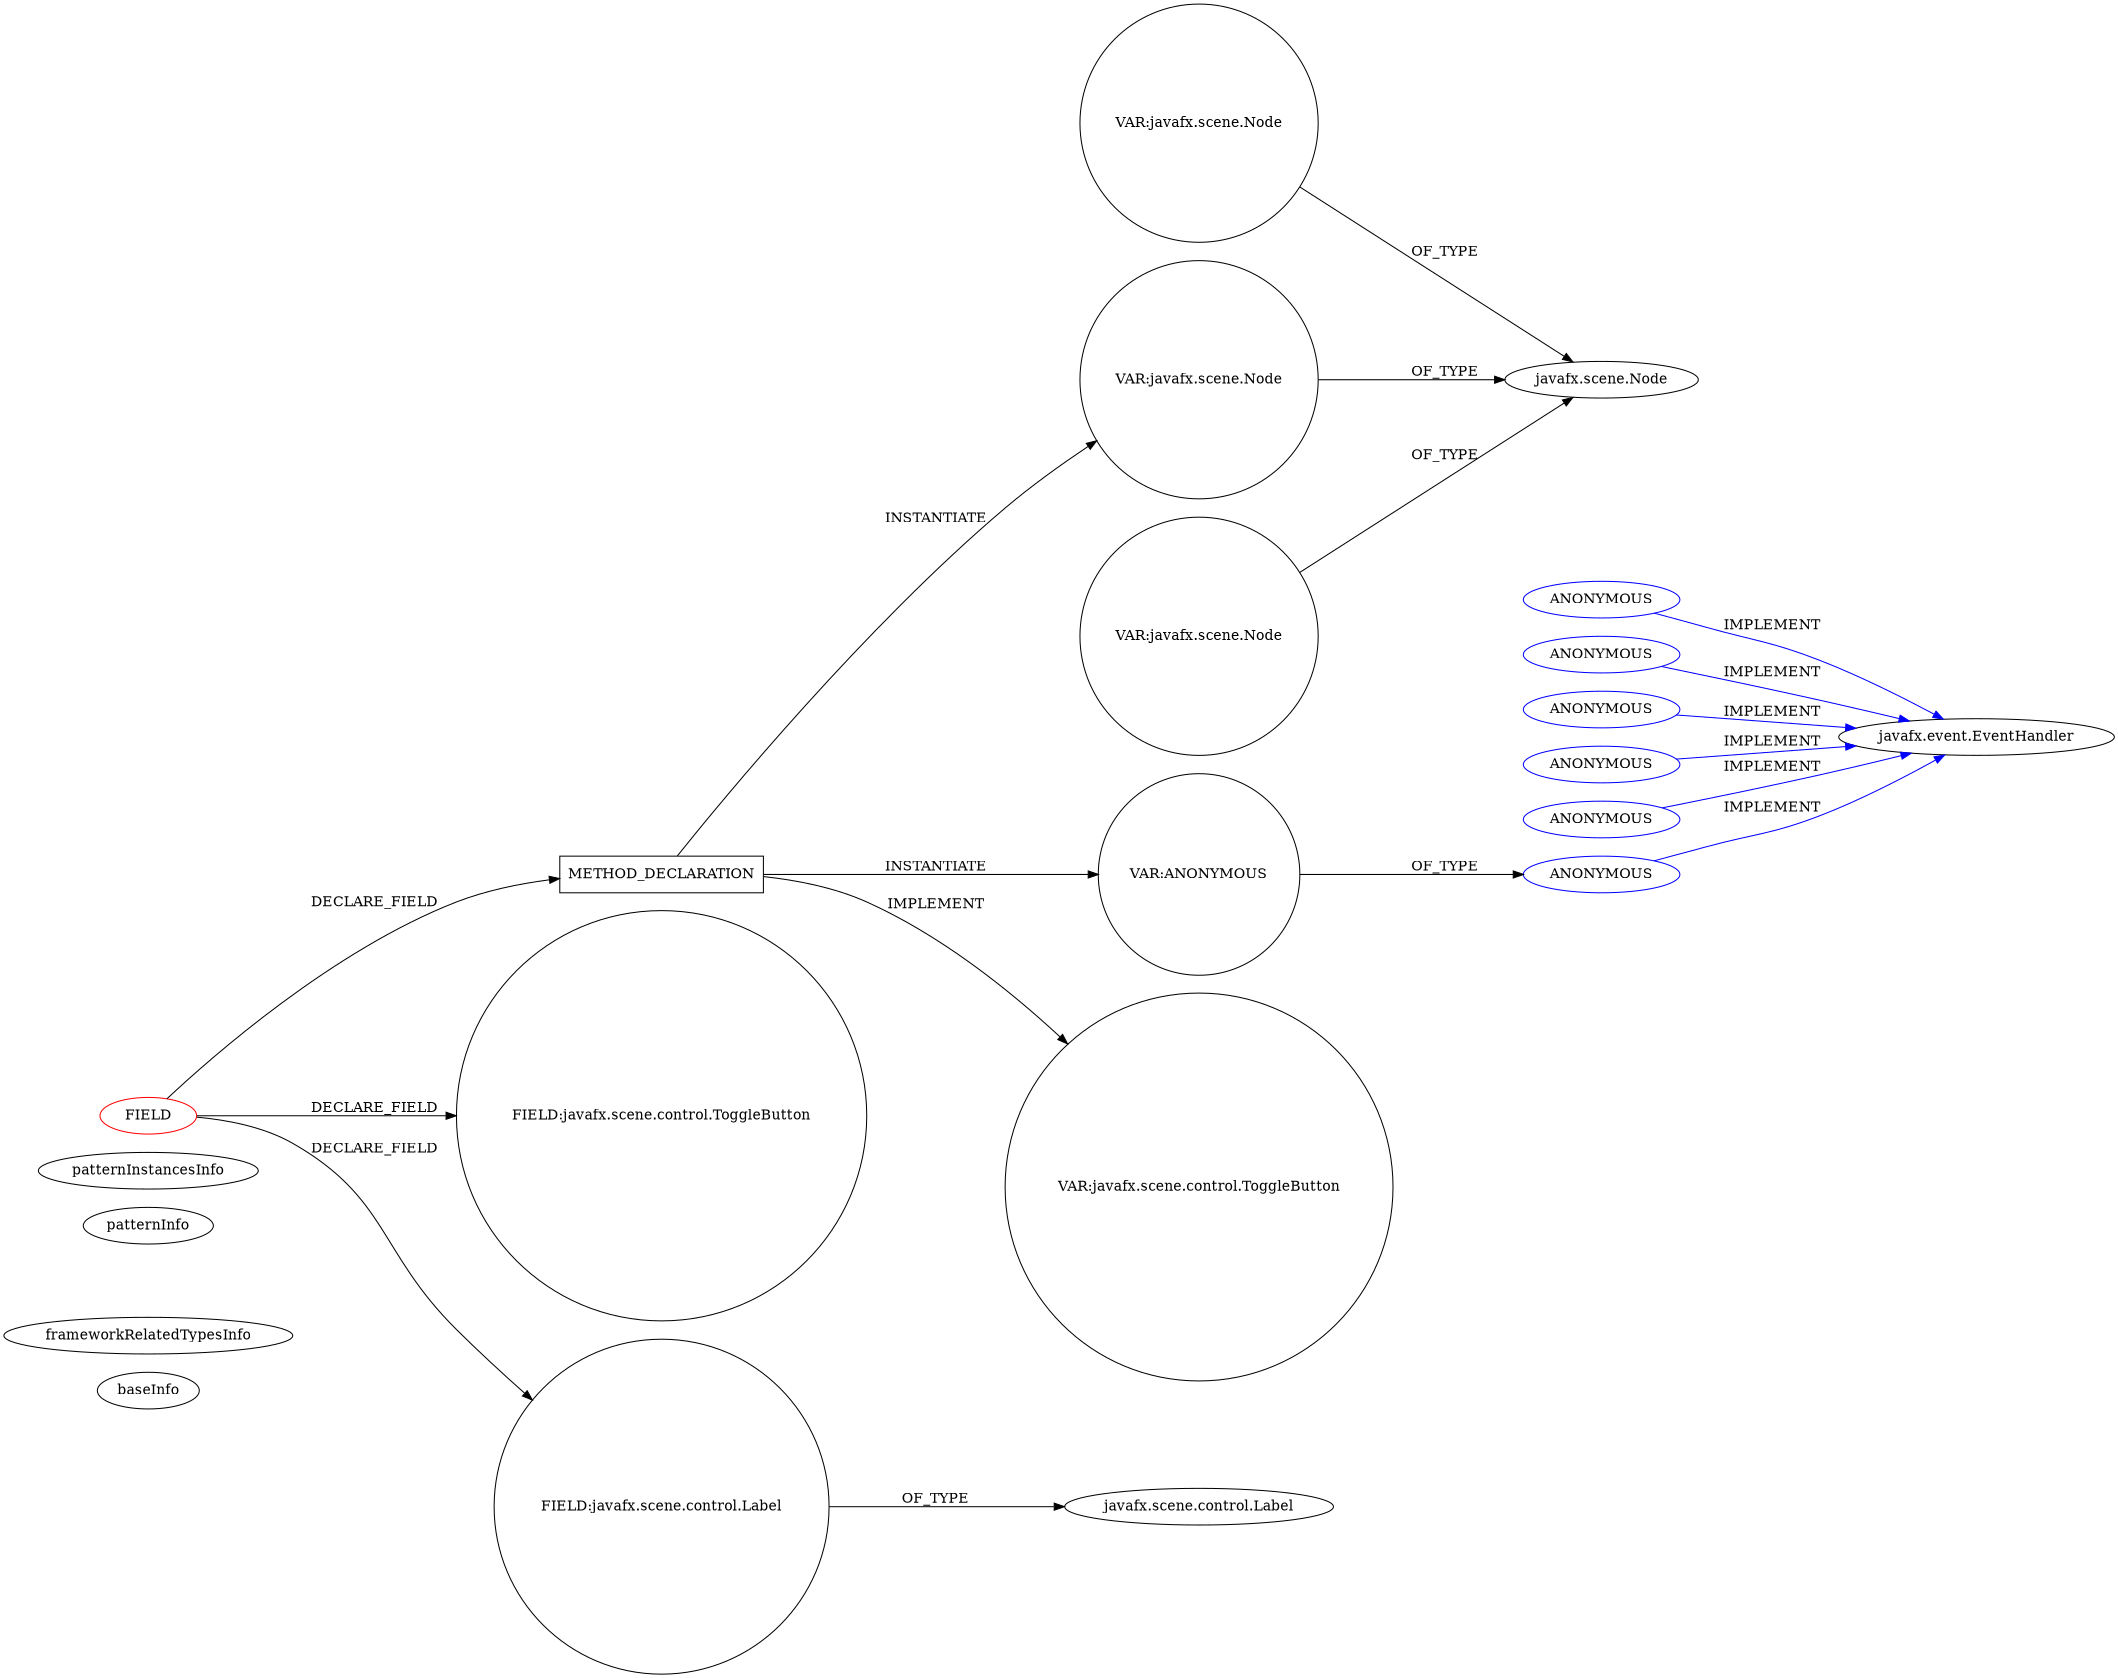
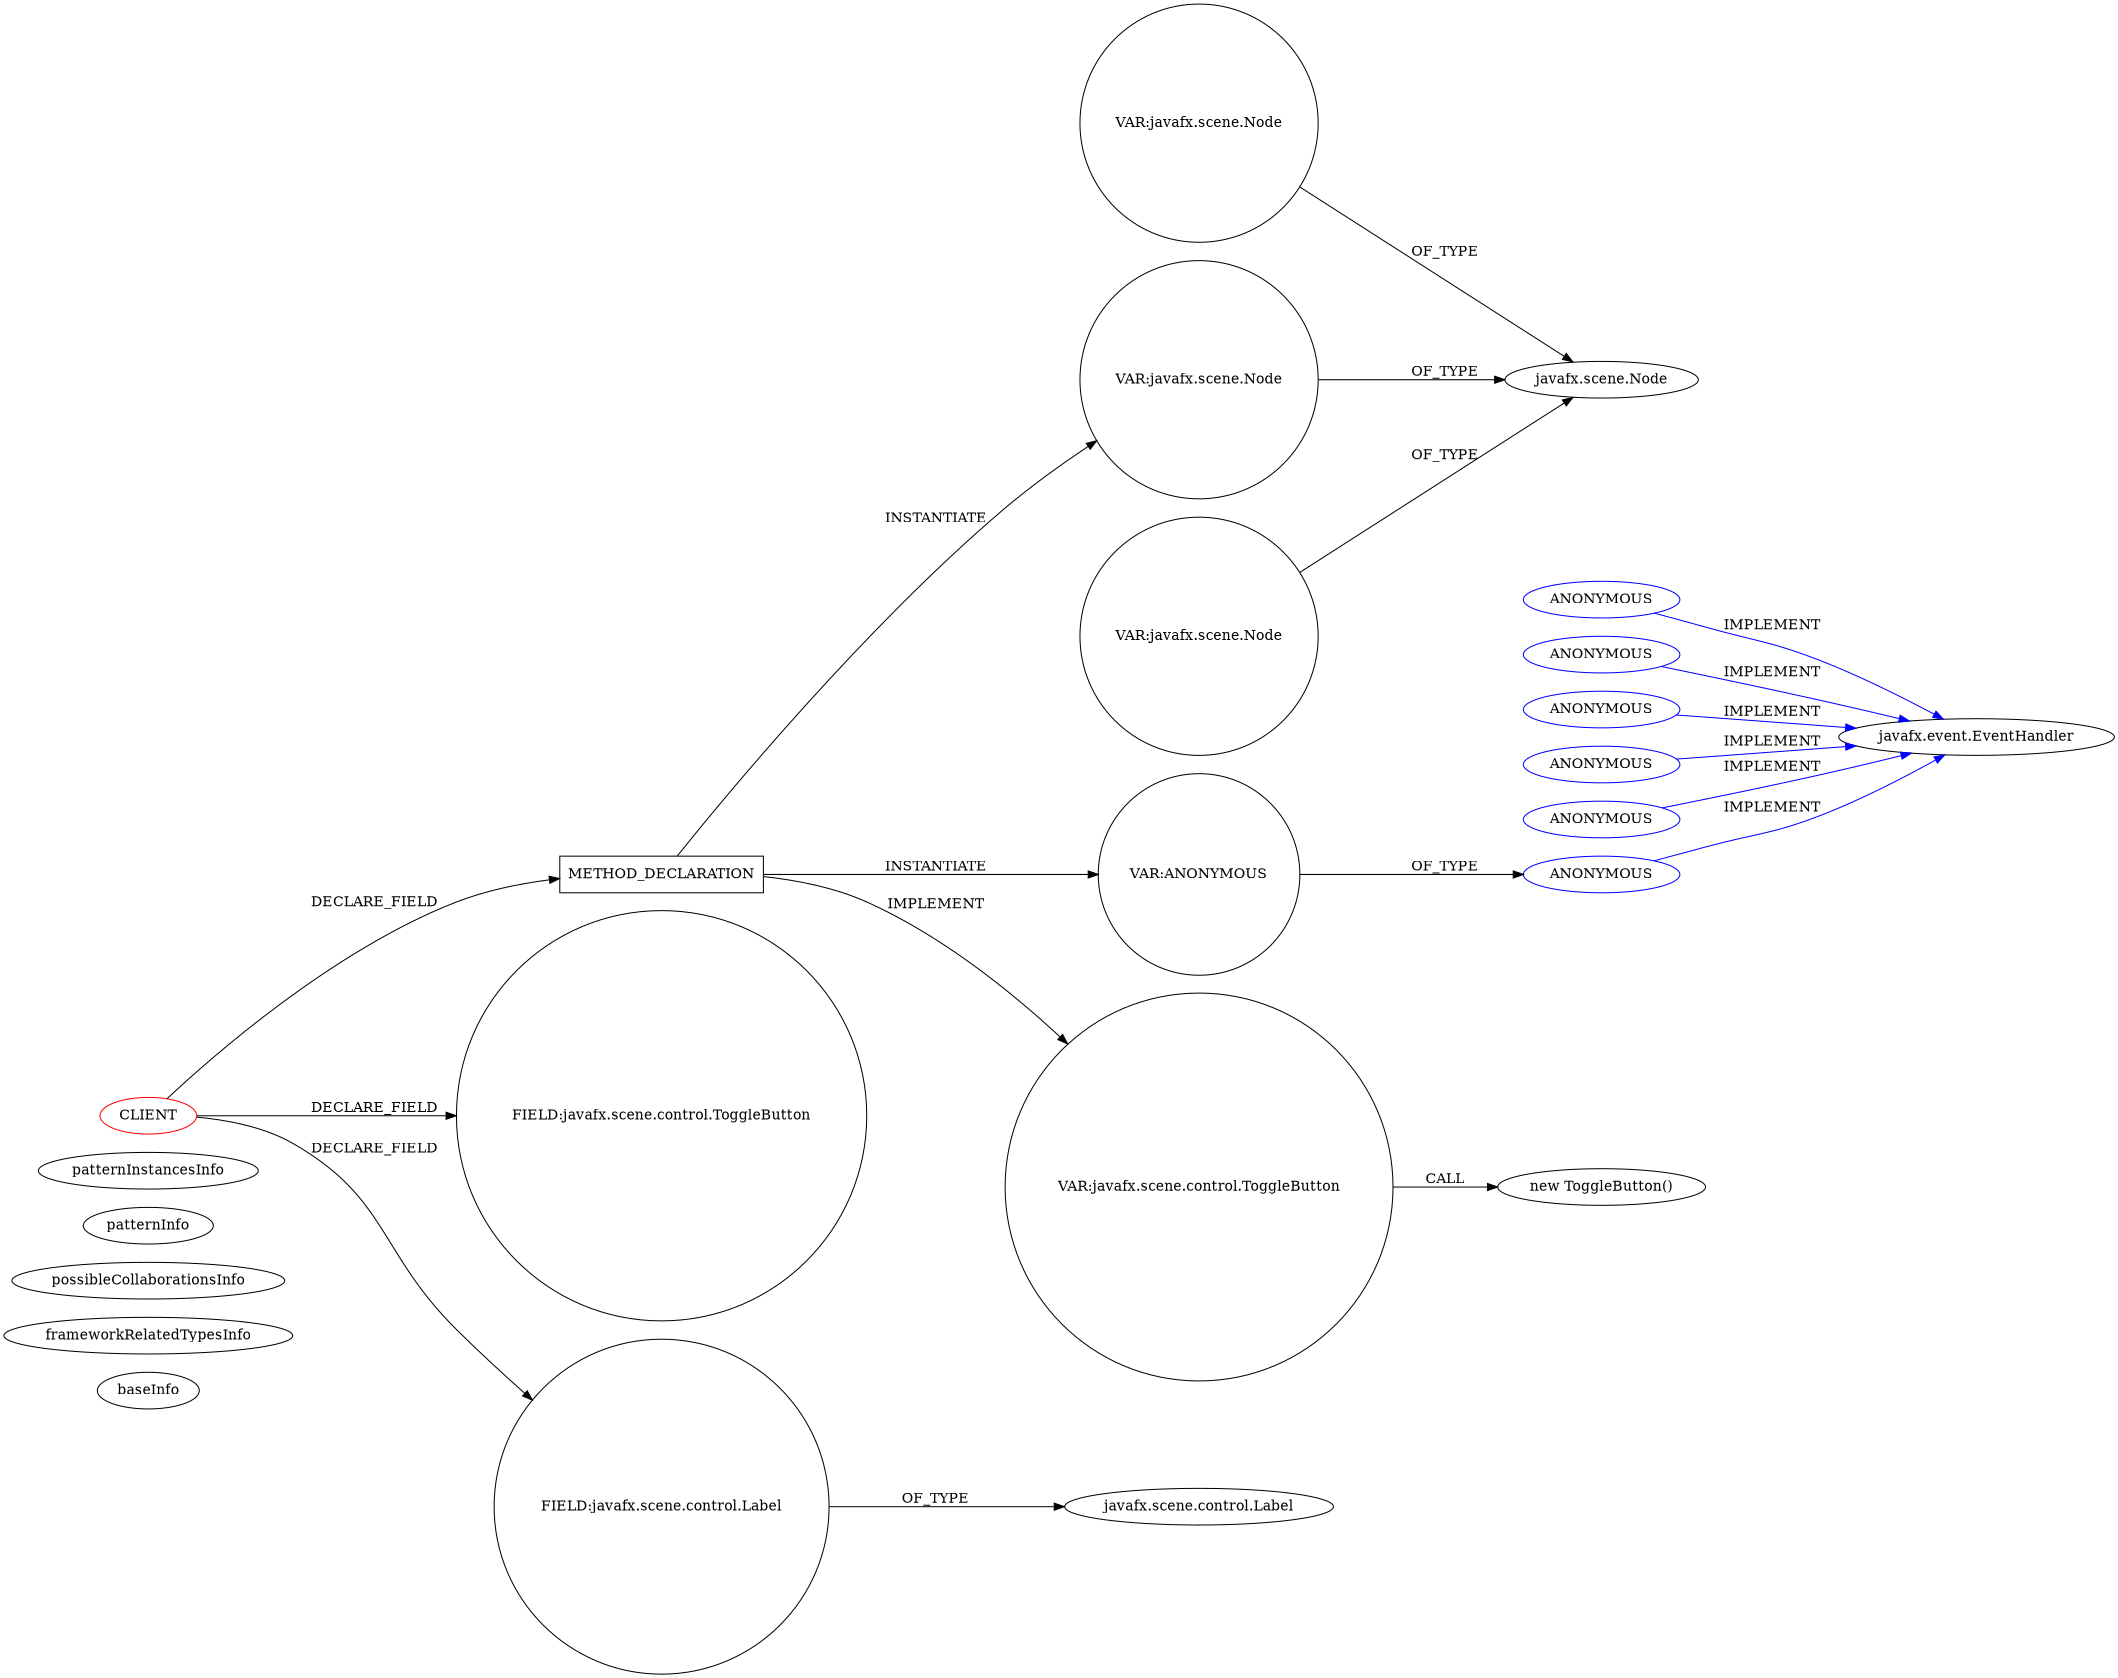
(148, 1116) -> (148, 1116)
none -> (1602, 1187)
none -> (148, 1281)
